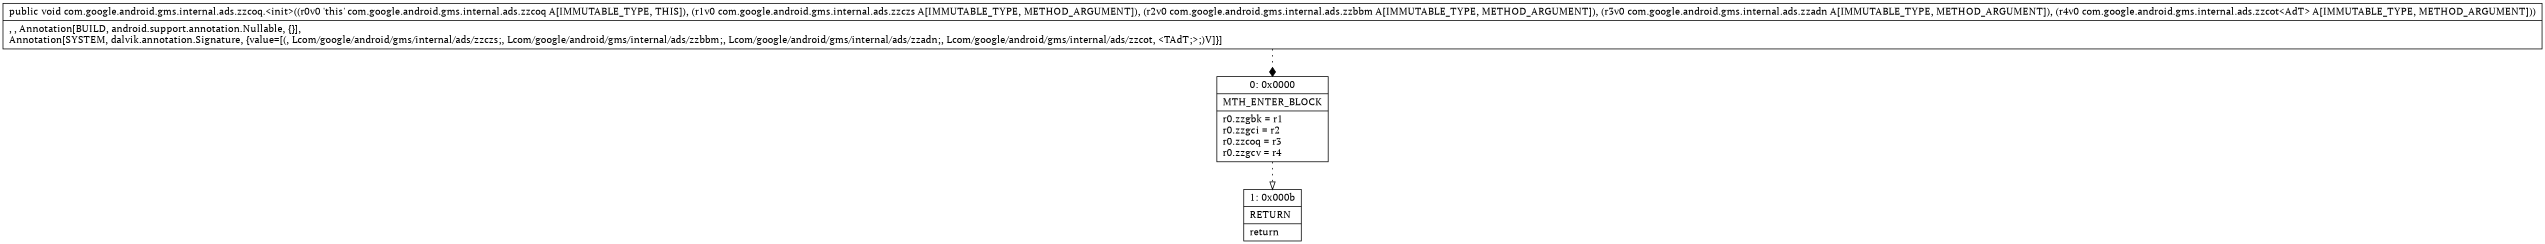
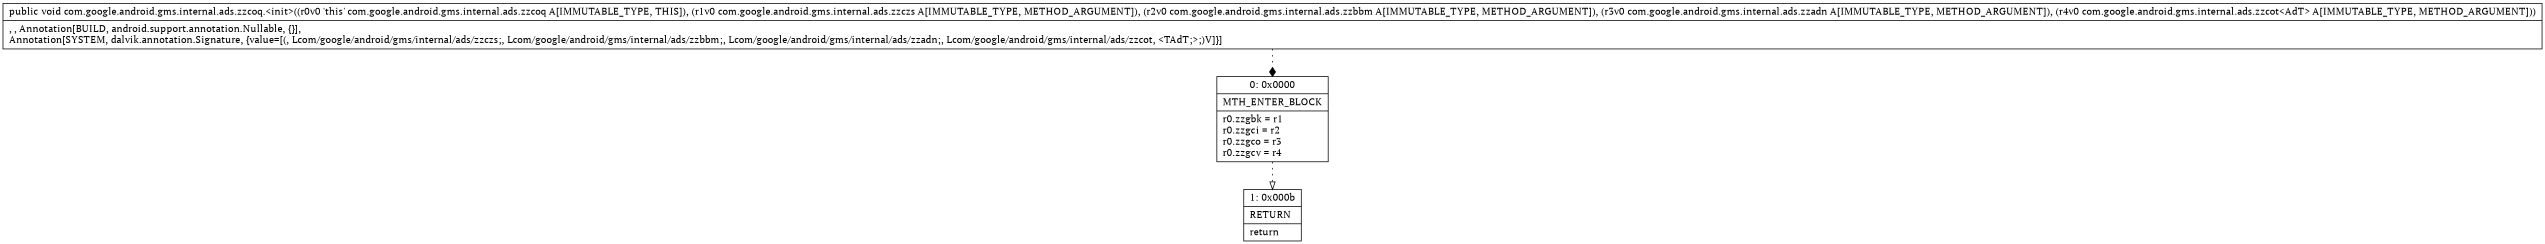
(1252, 142) -> (1252, 142)
